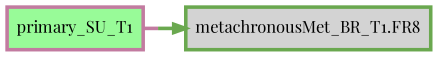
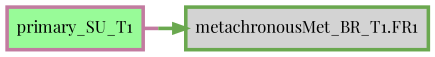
(308, 28) -> (307, 28)
